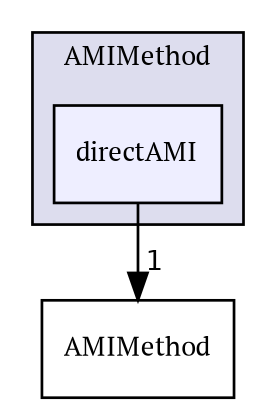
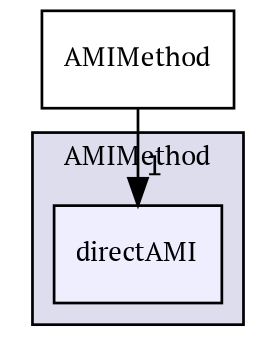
(138, 242) -> (138, 149)
